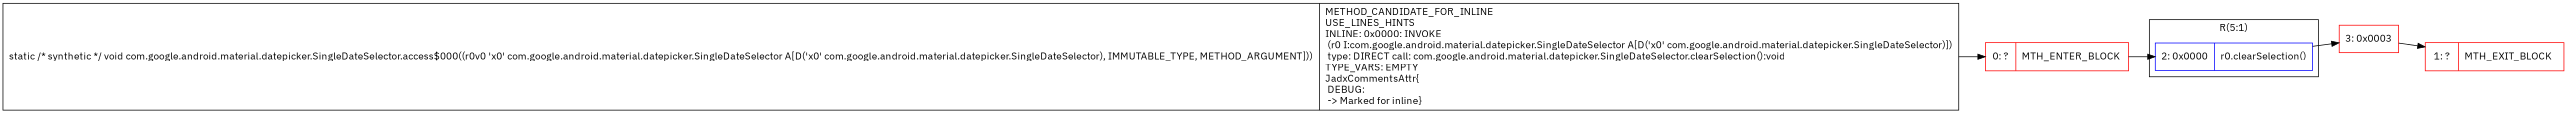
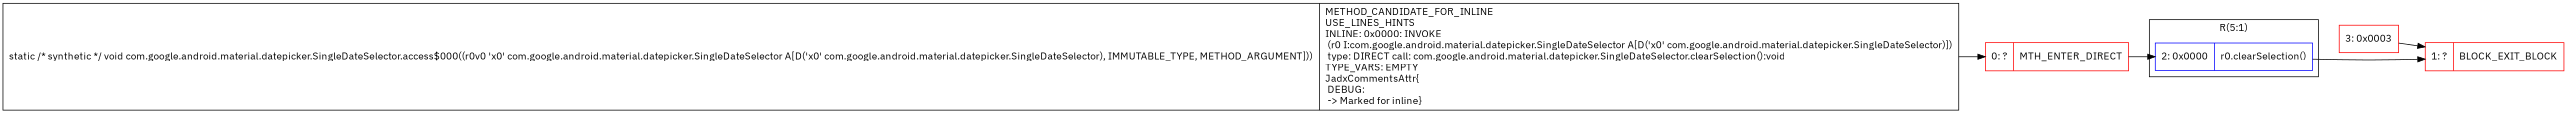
(2323, 45) -> (2365, 60)
(2071, 56) -> (2071, 56)
(2508, 56) -> (2509, 56)
